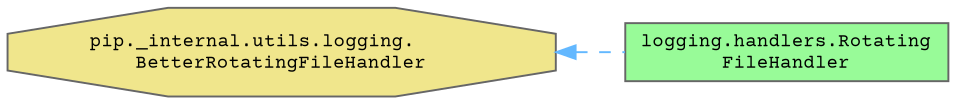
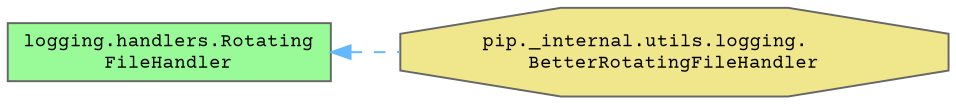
(600, 52) -> (375, 52)
